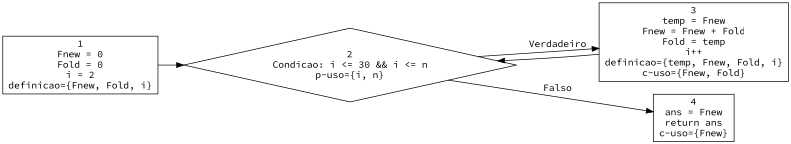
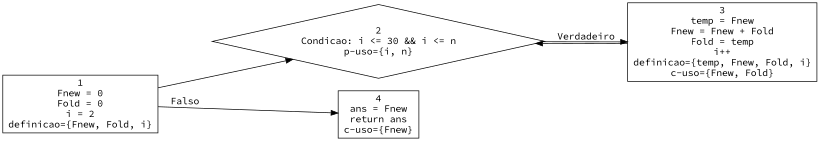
(547, 95) -> (244, 110)
